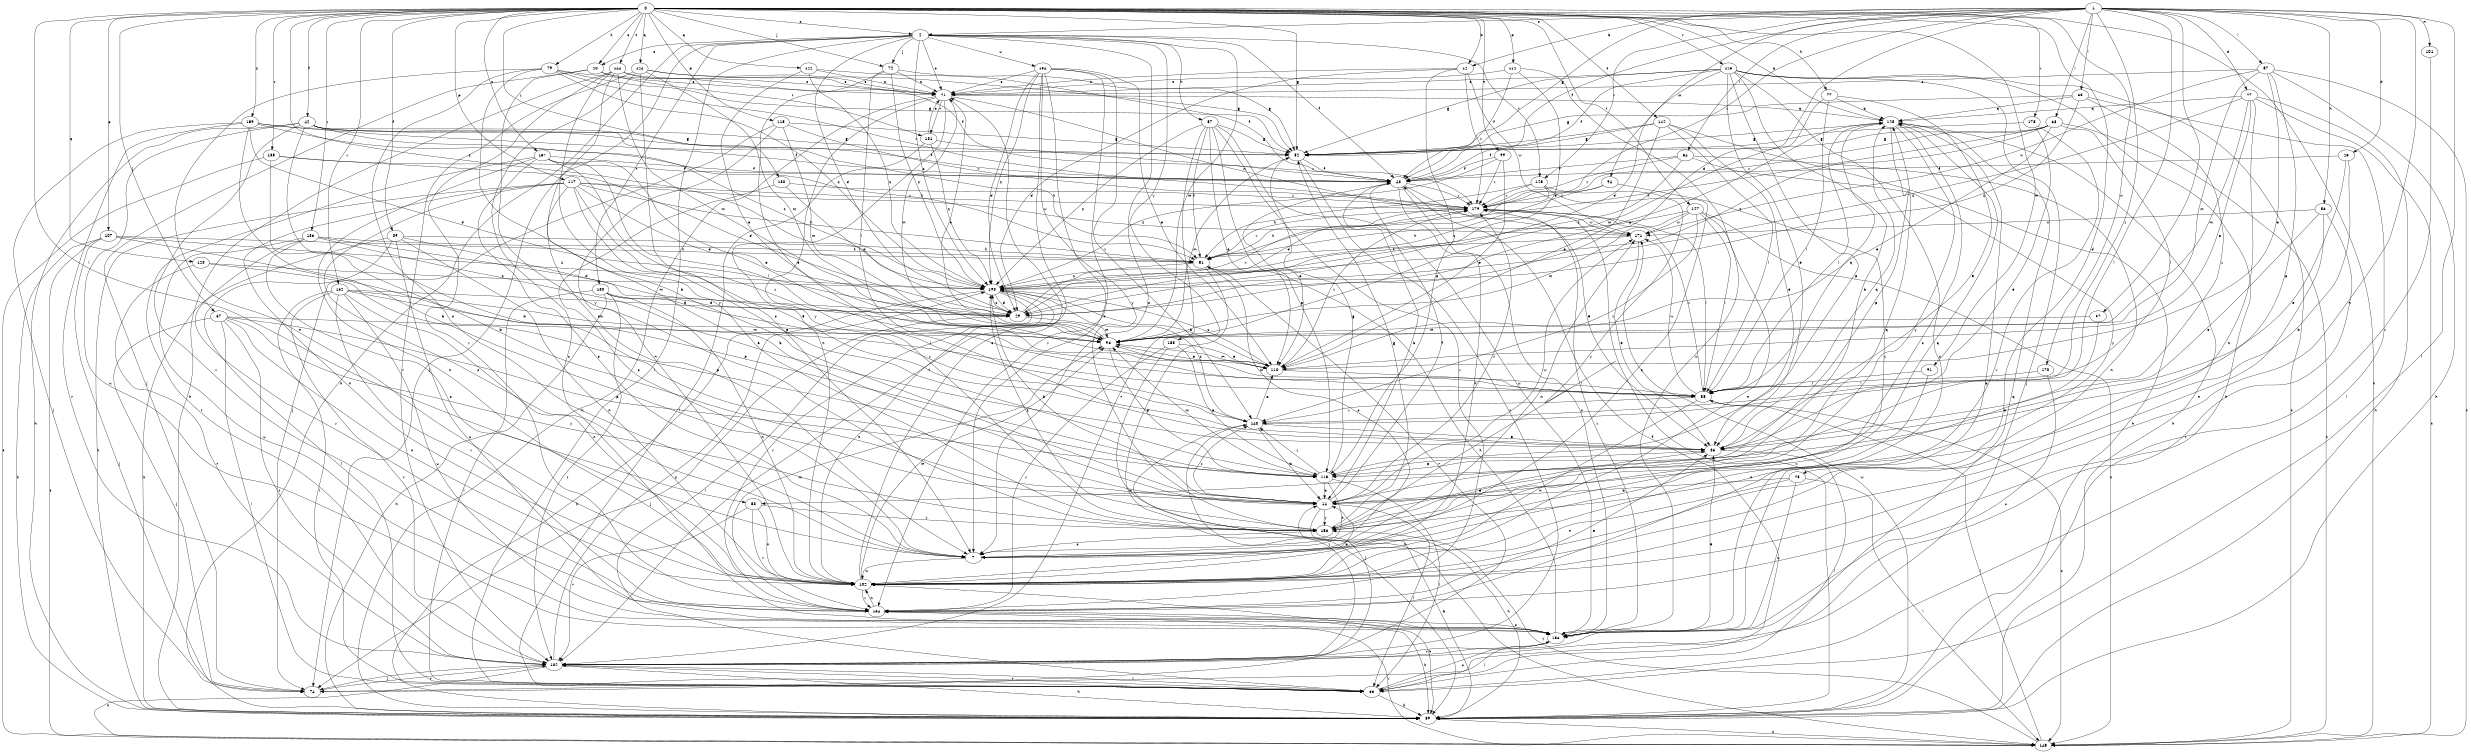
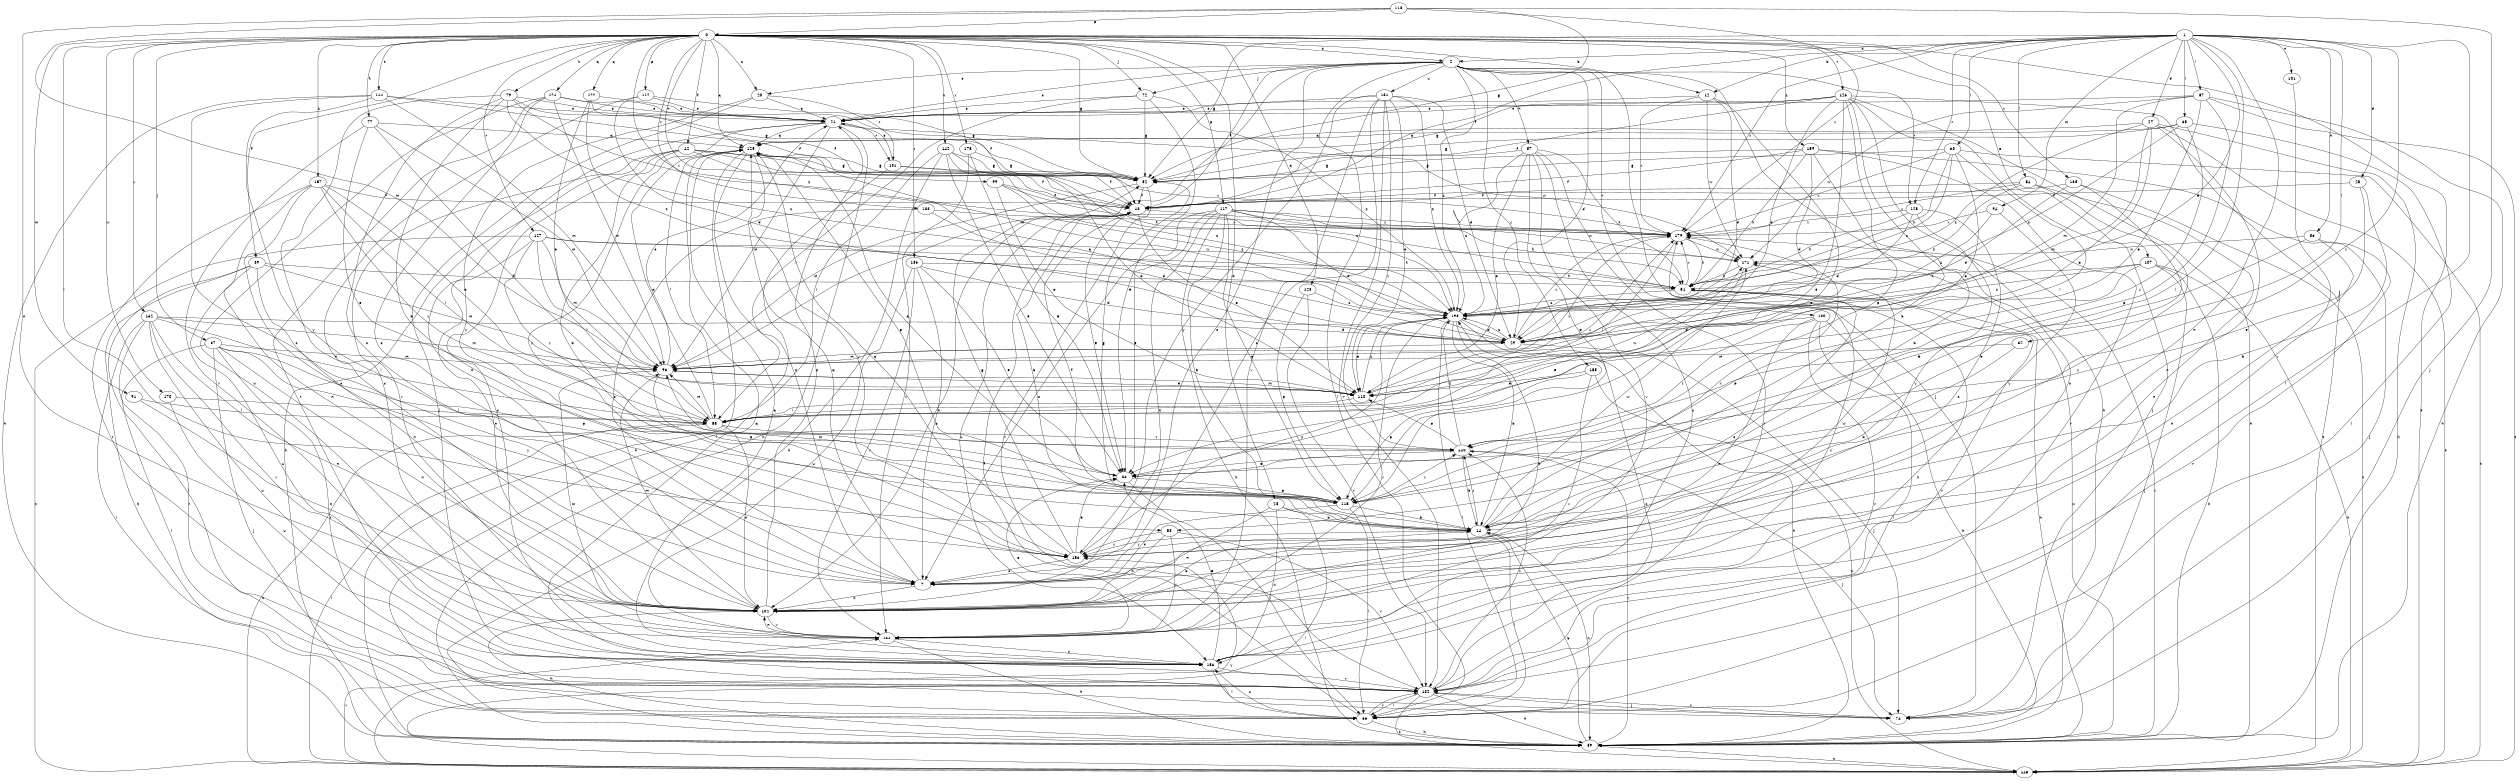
(697, 82) -> (1054, 22)
(501, 379) -> (363, 519)
none -> (1627, 548)
